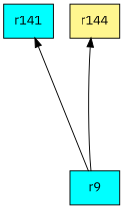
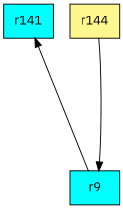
(89, 109) -> (101, 100)
